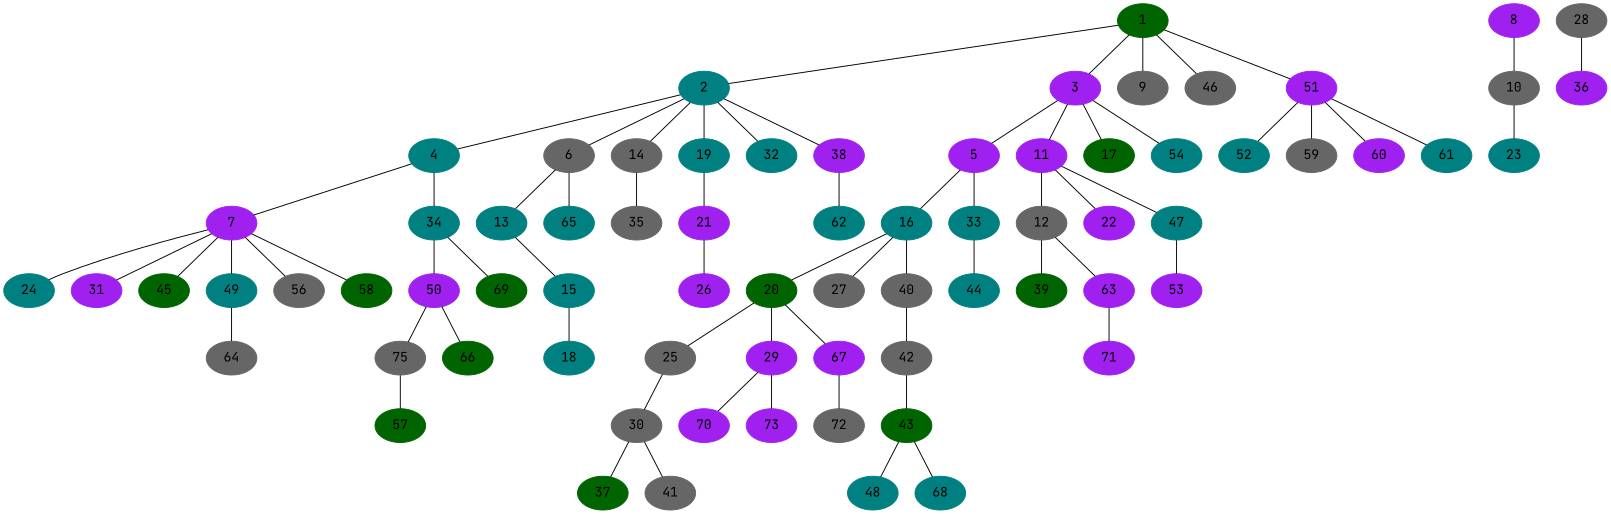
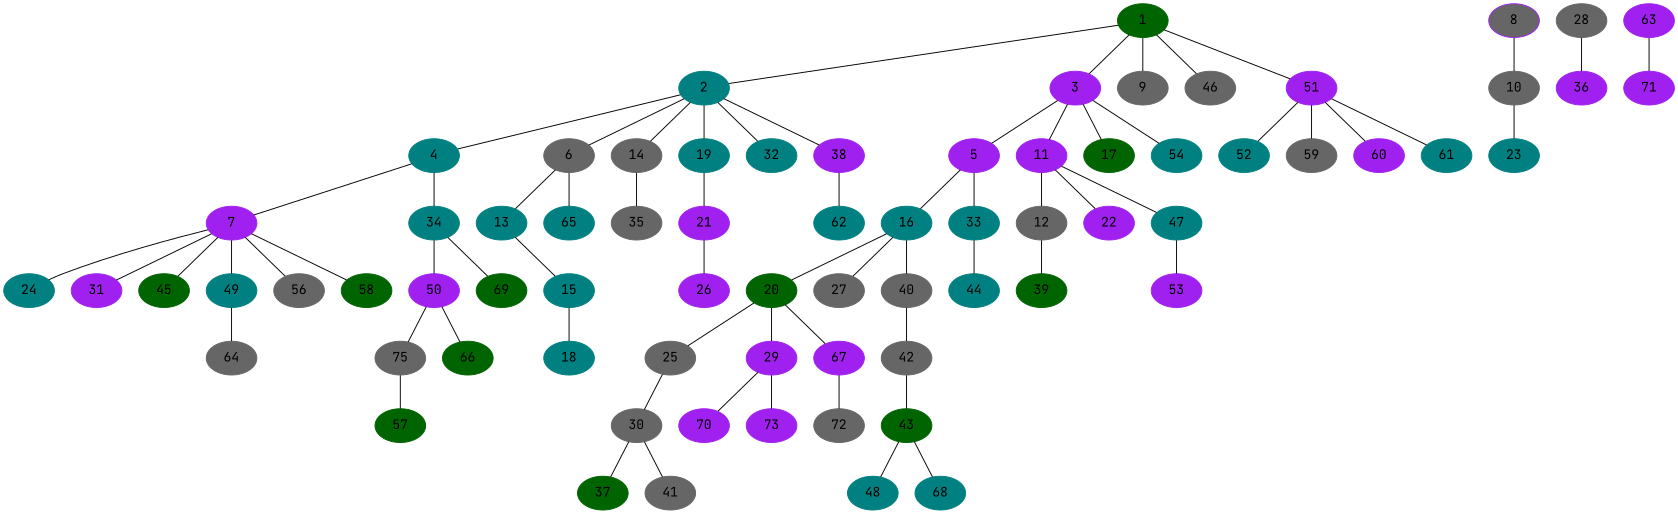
(1514, 21) -> (1514, 21)
(1075, 257) -> none
